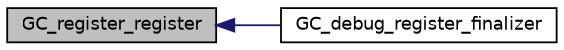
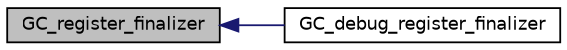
(112, 25) -> (113, 25)
